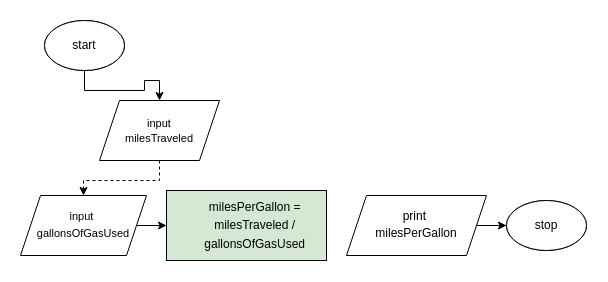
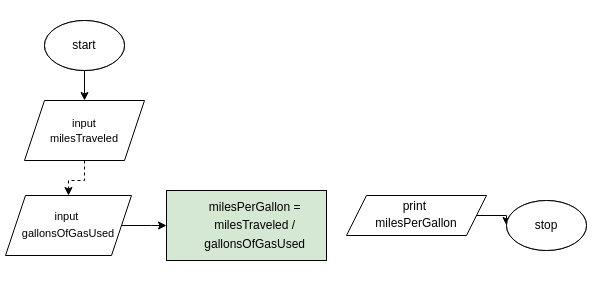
(160, 131) -> (85, 131)
(84, 226) -> (69, 226)
(417, 226) -> (417, 216)
